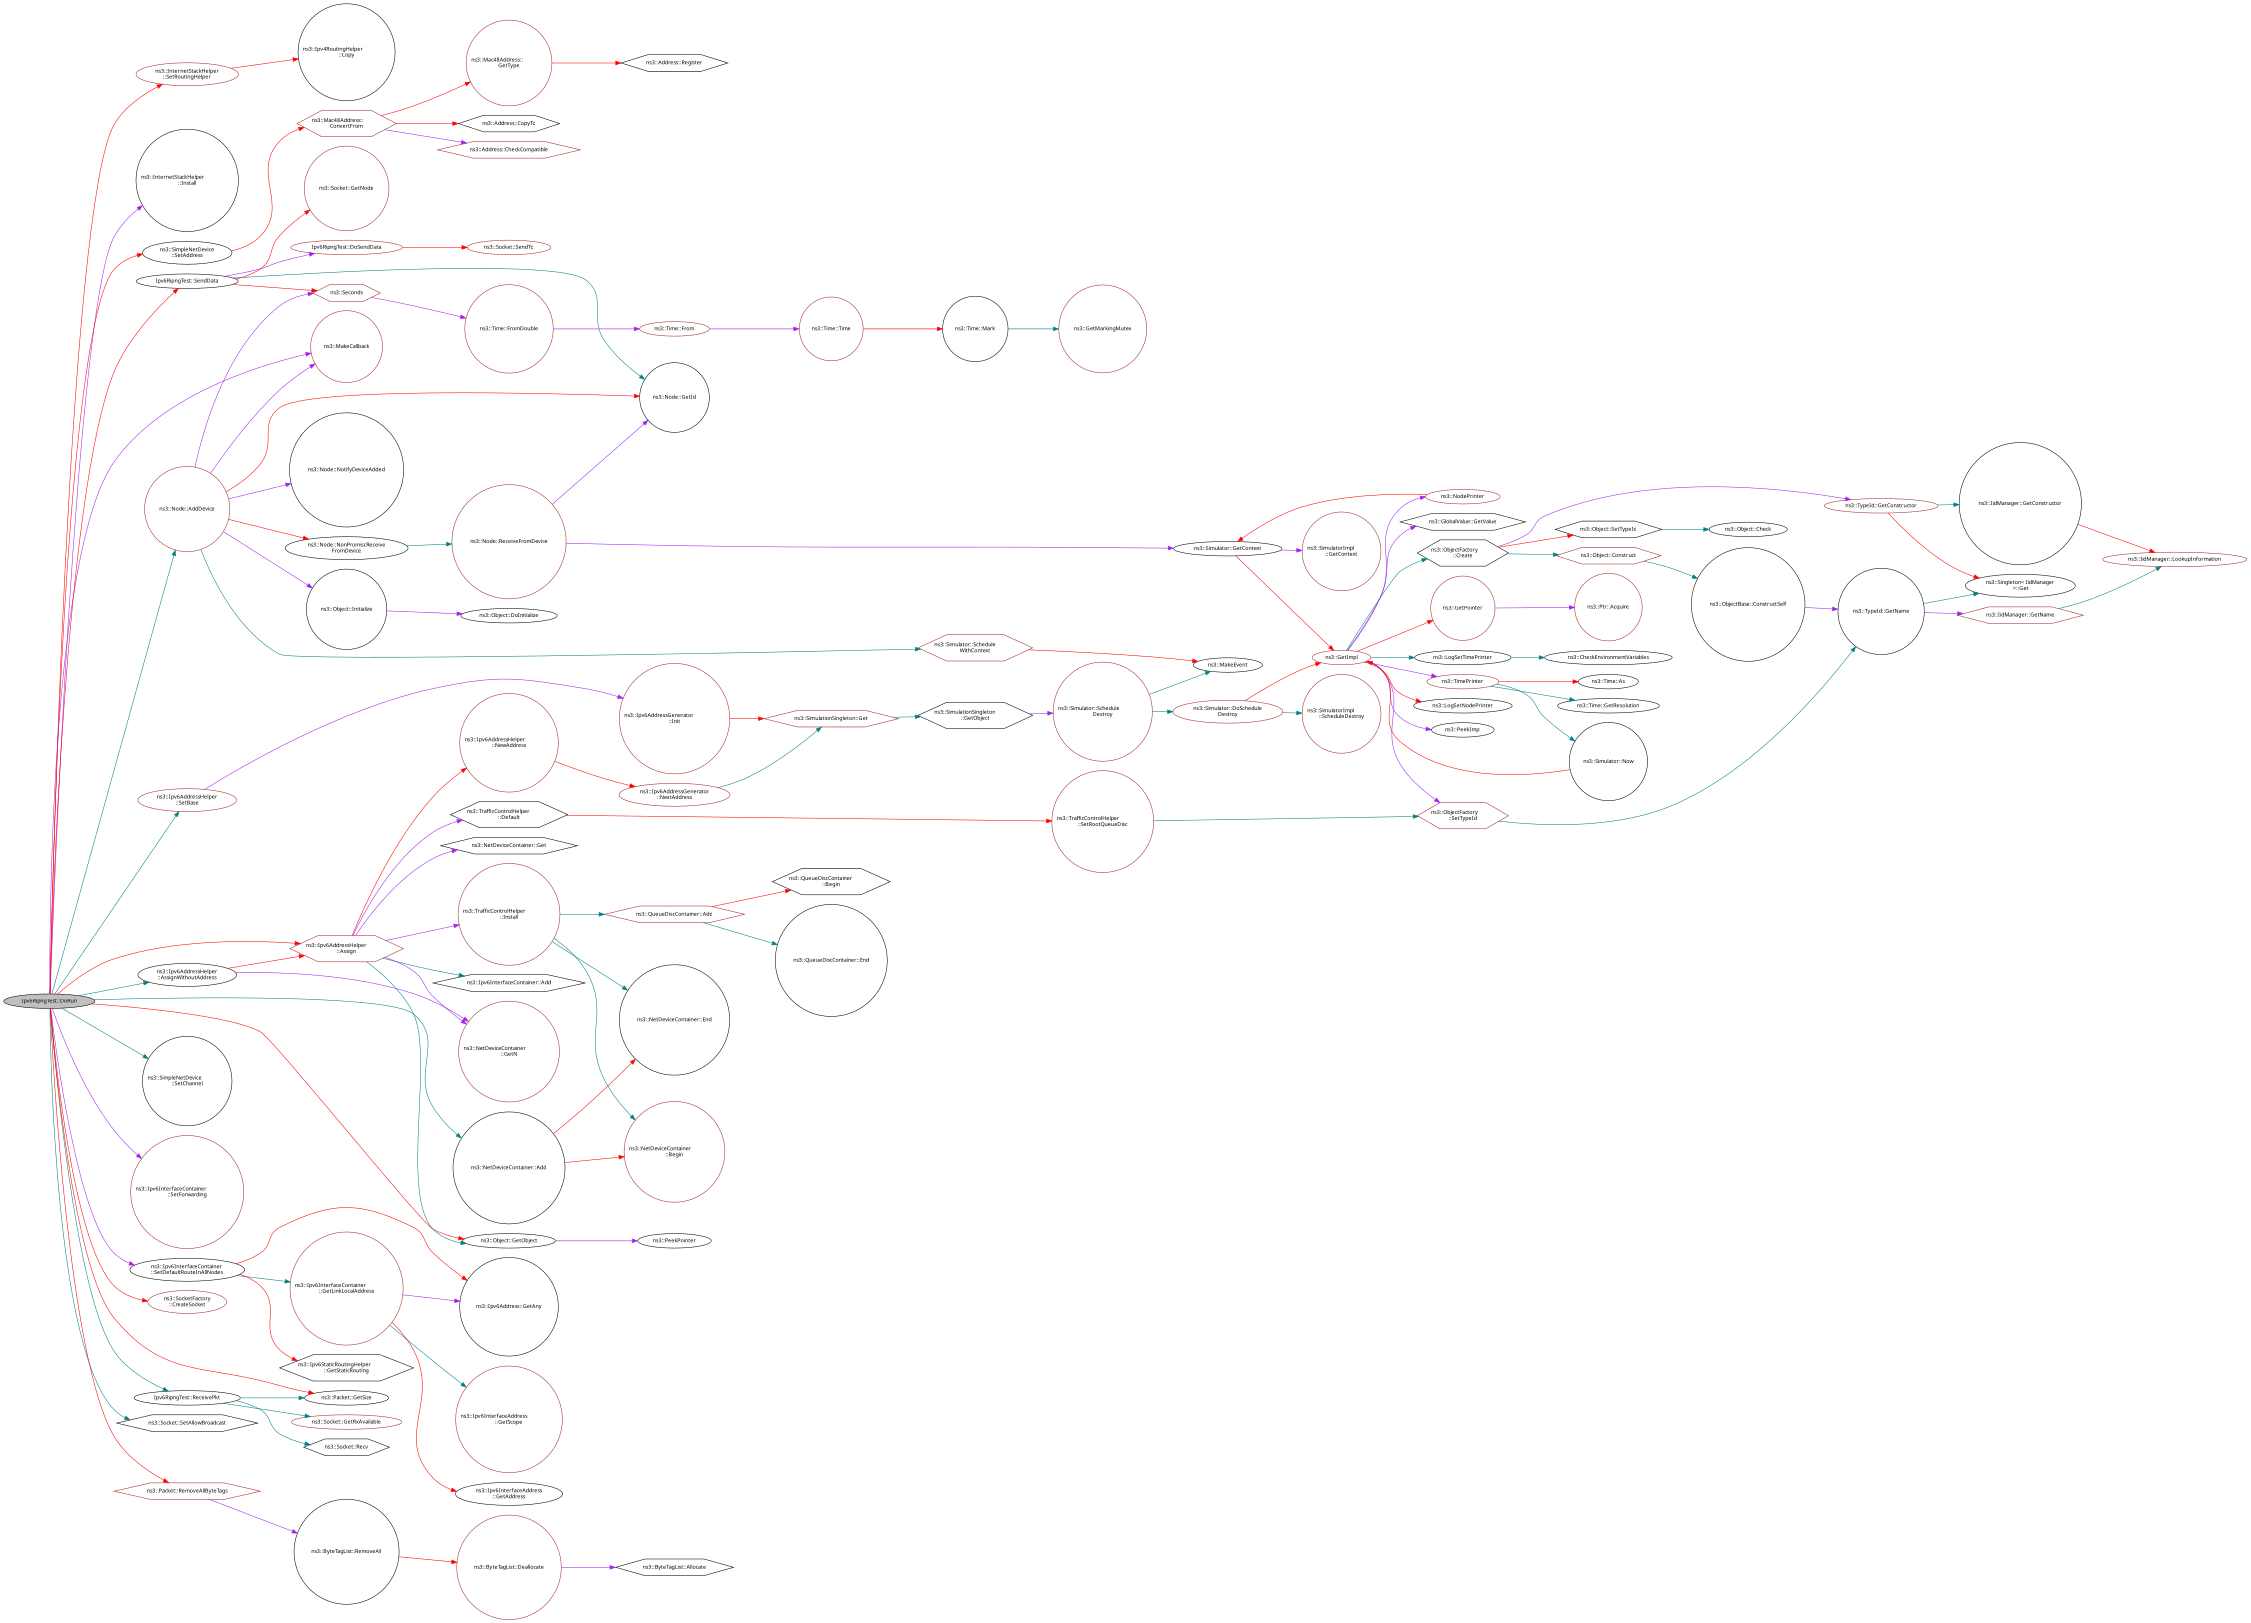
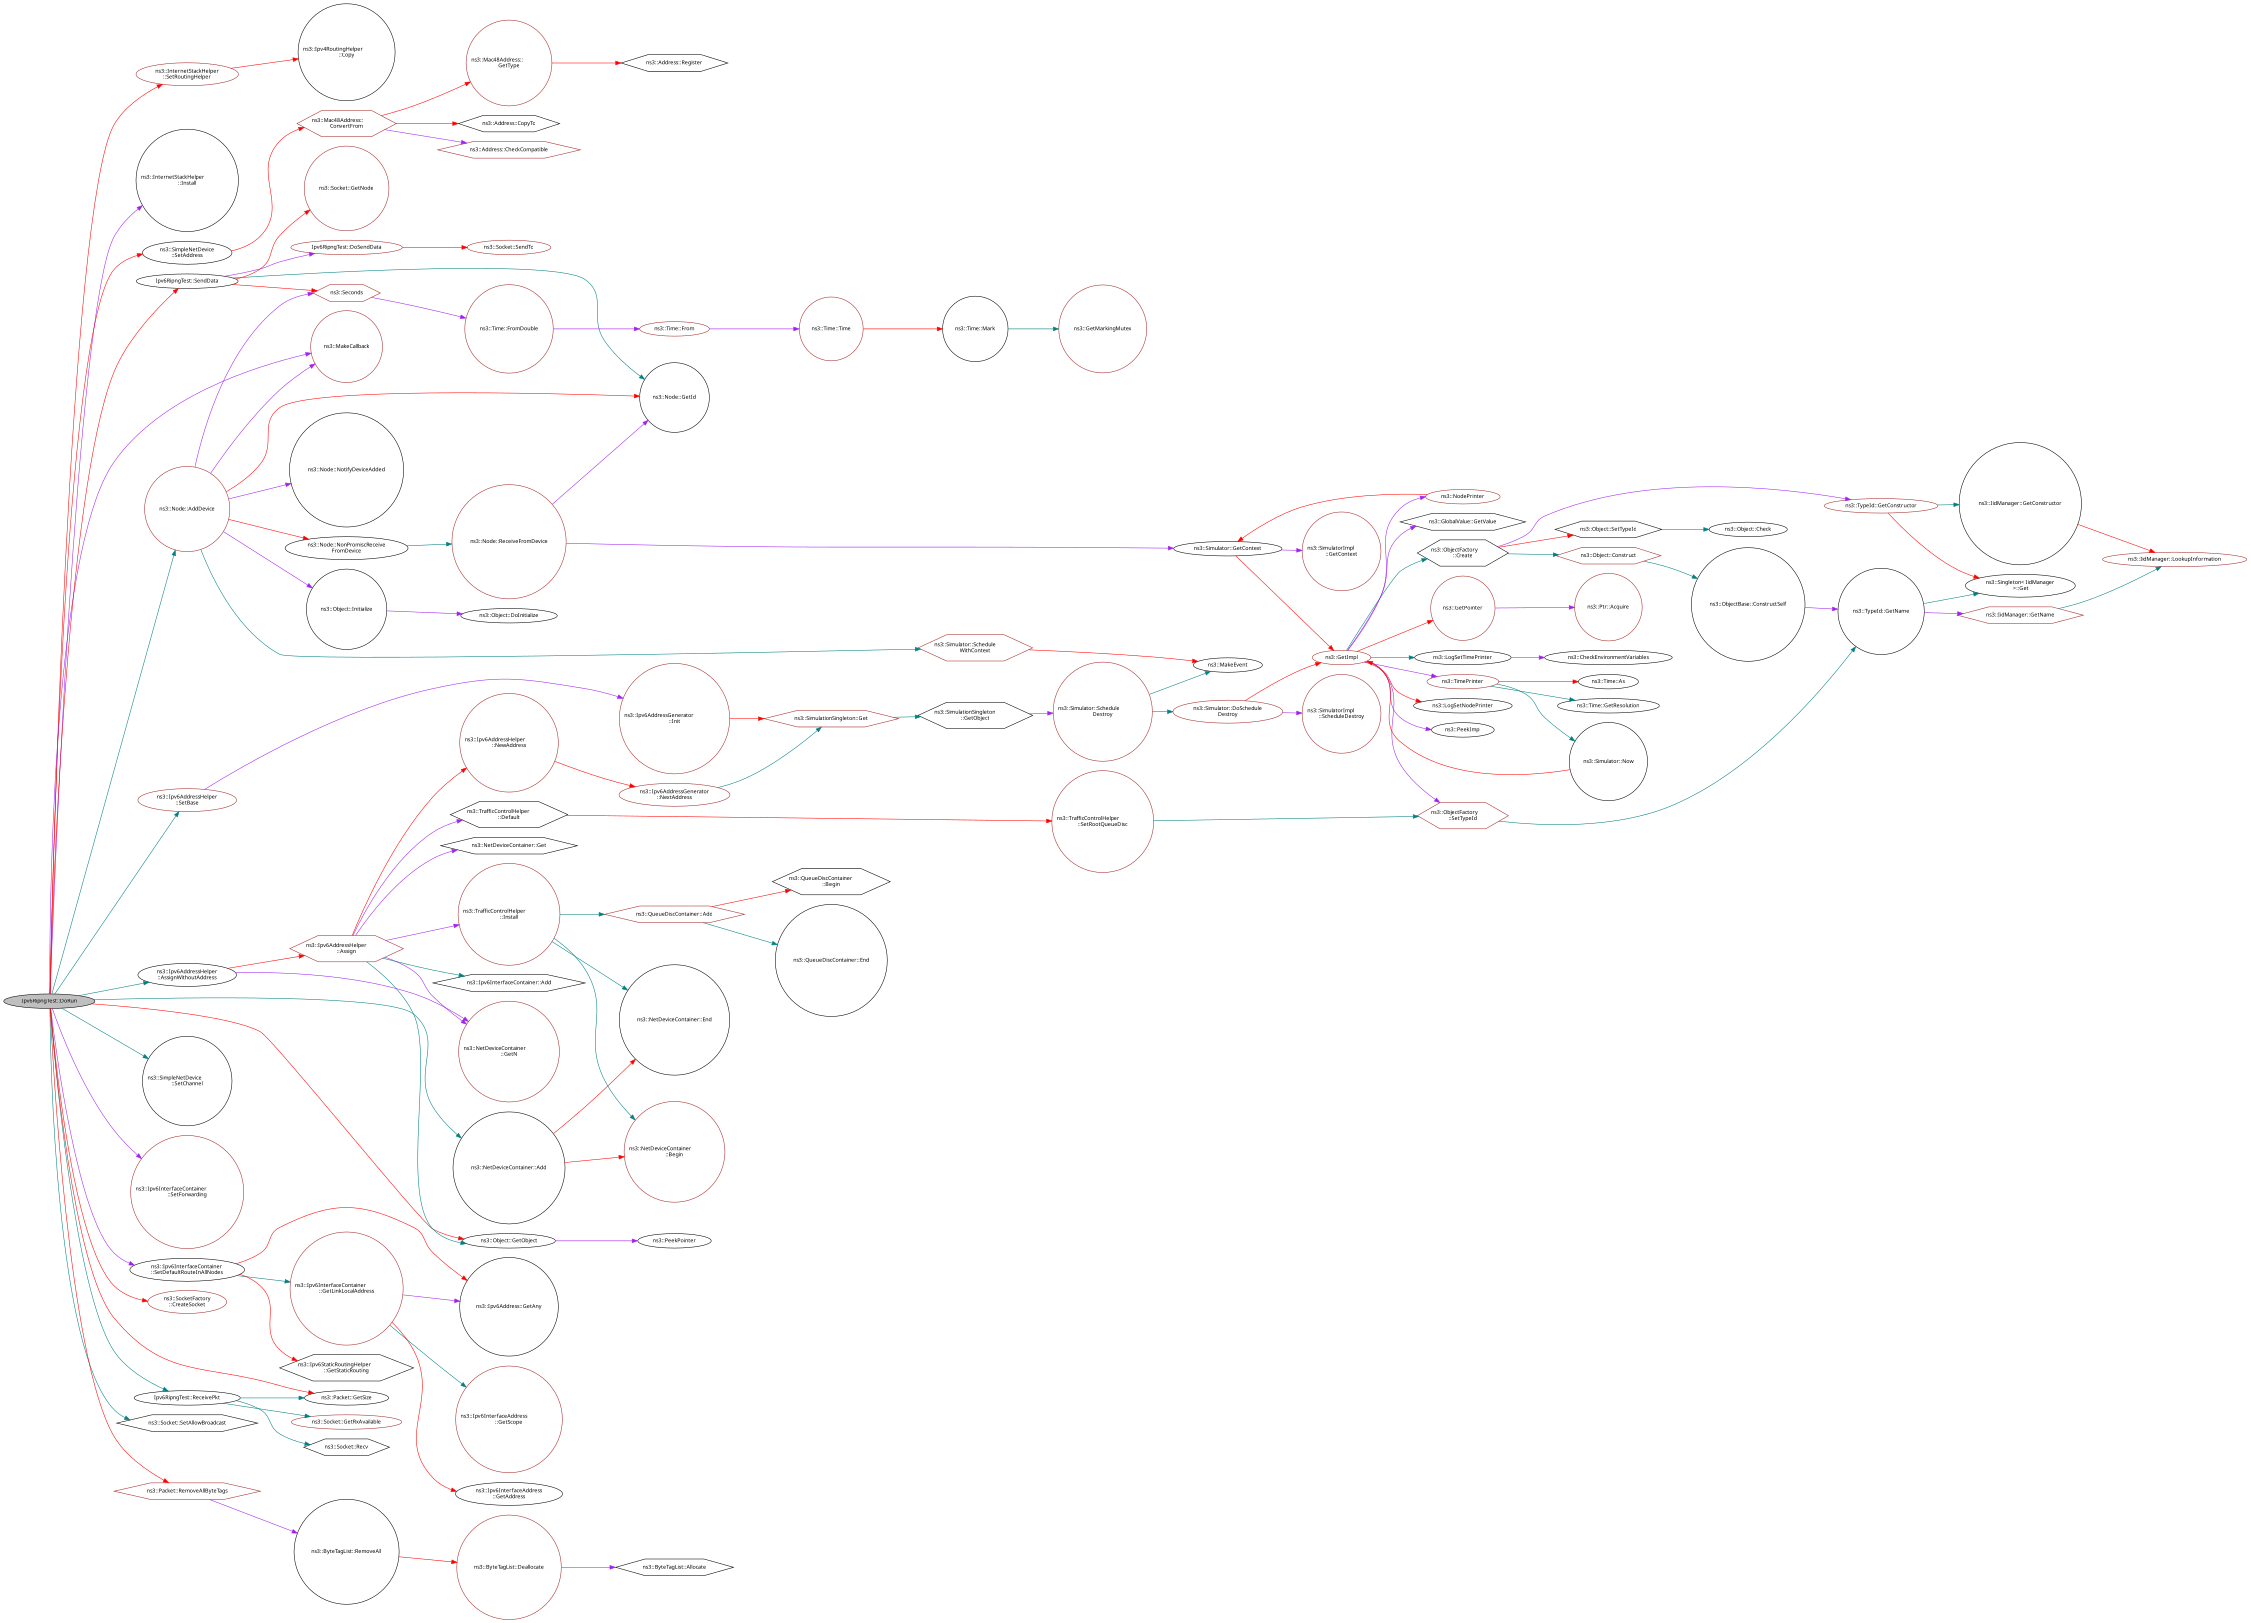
(1525, 658) -> (1525, 658)
(1290, 713) -> (1290, 713)
(170, 946) -> none
